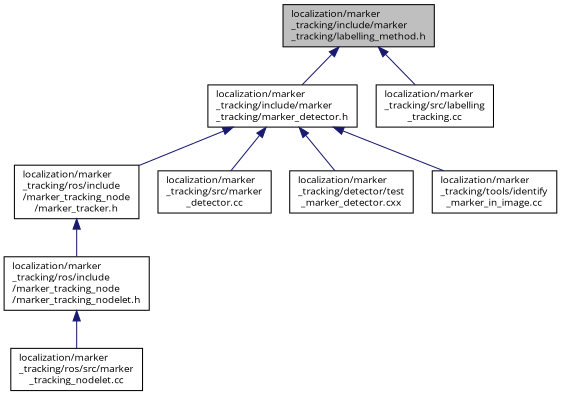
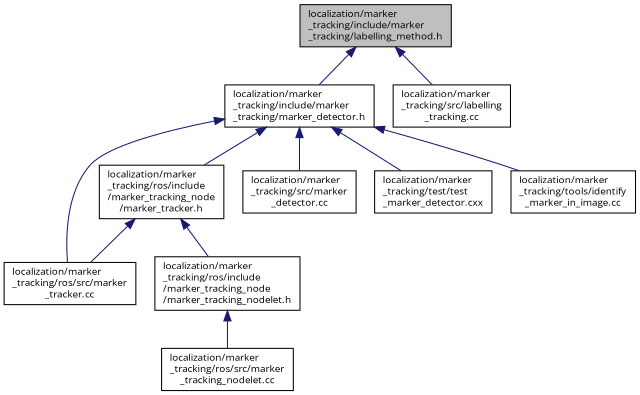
(351, 192) -> (433, 192)
none -> (70, 284)
